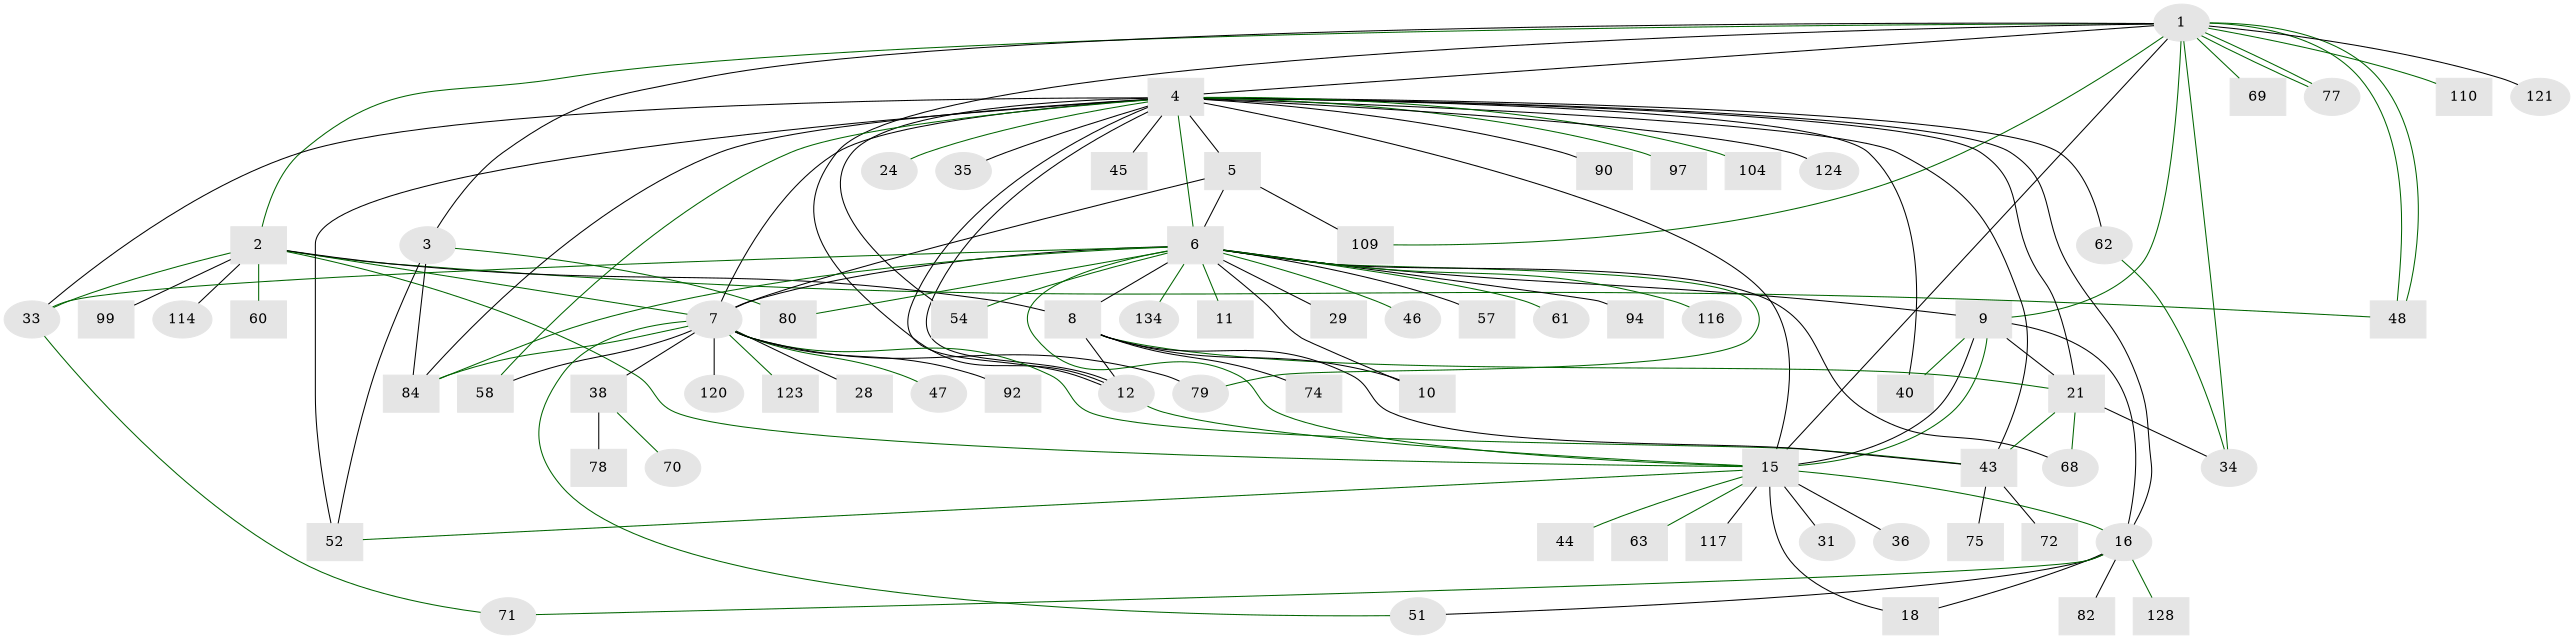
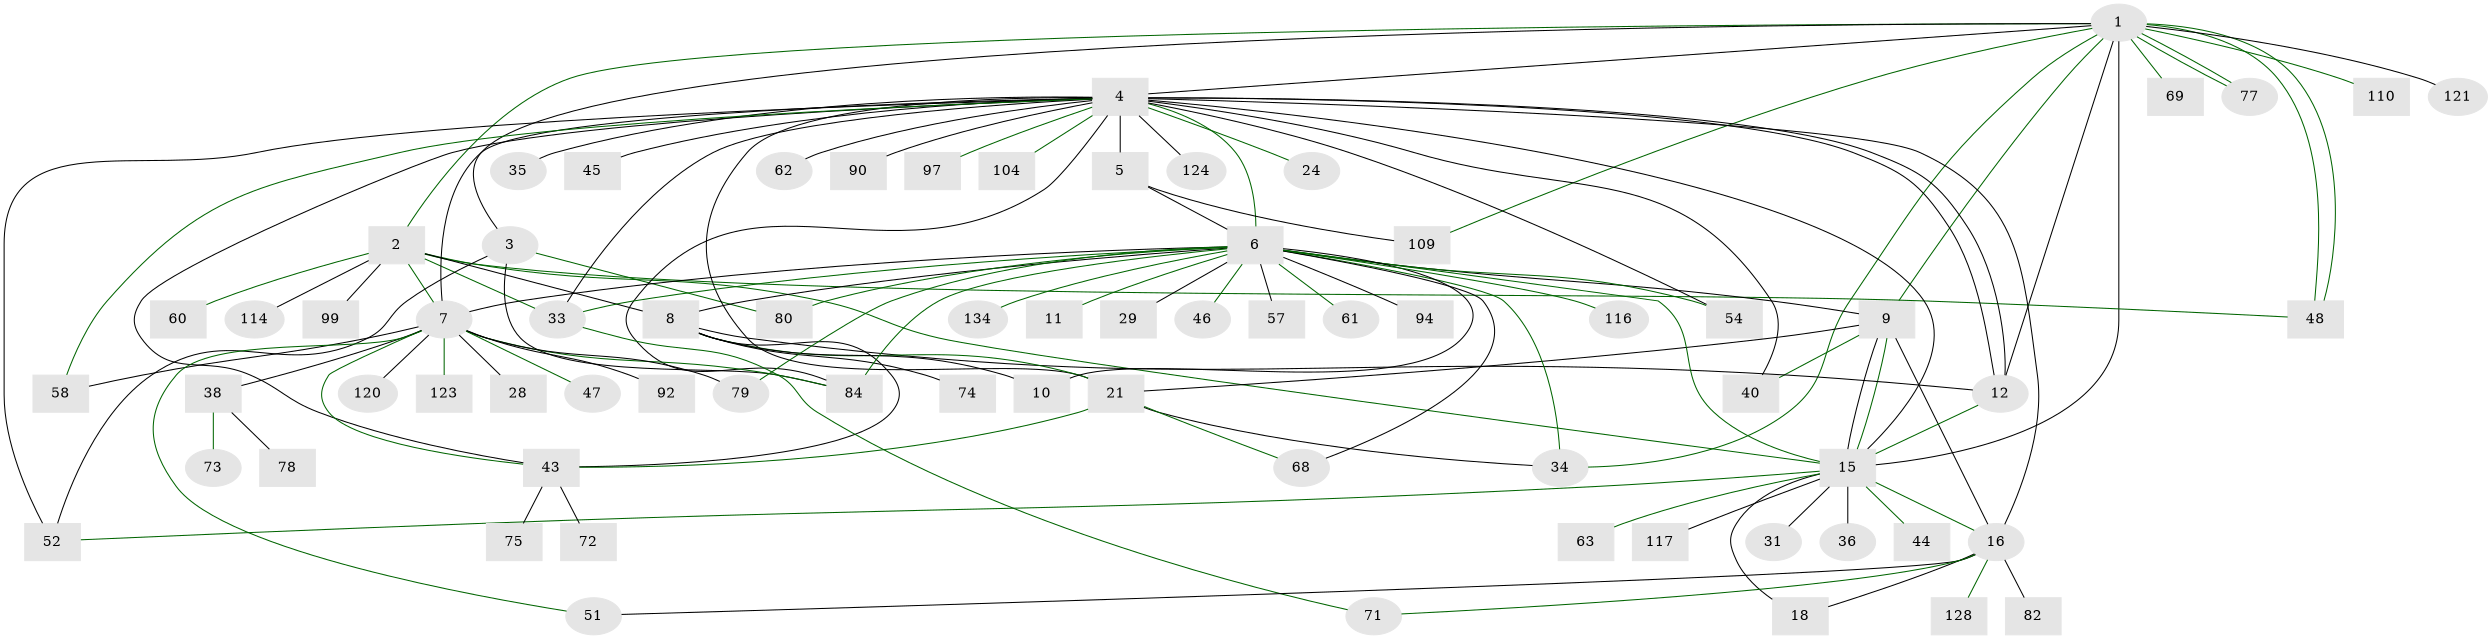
(992, 232) -> none
(2186, 347) -> (1508, 306)
(673, 468) -> (213, 468)
